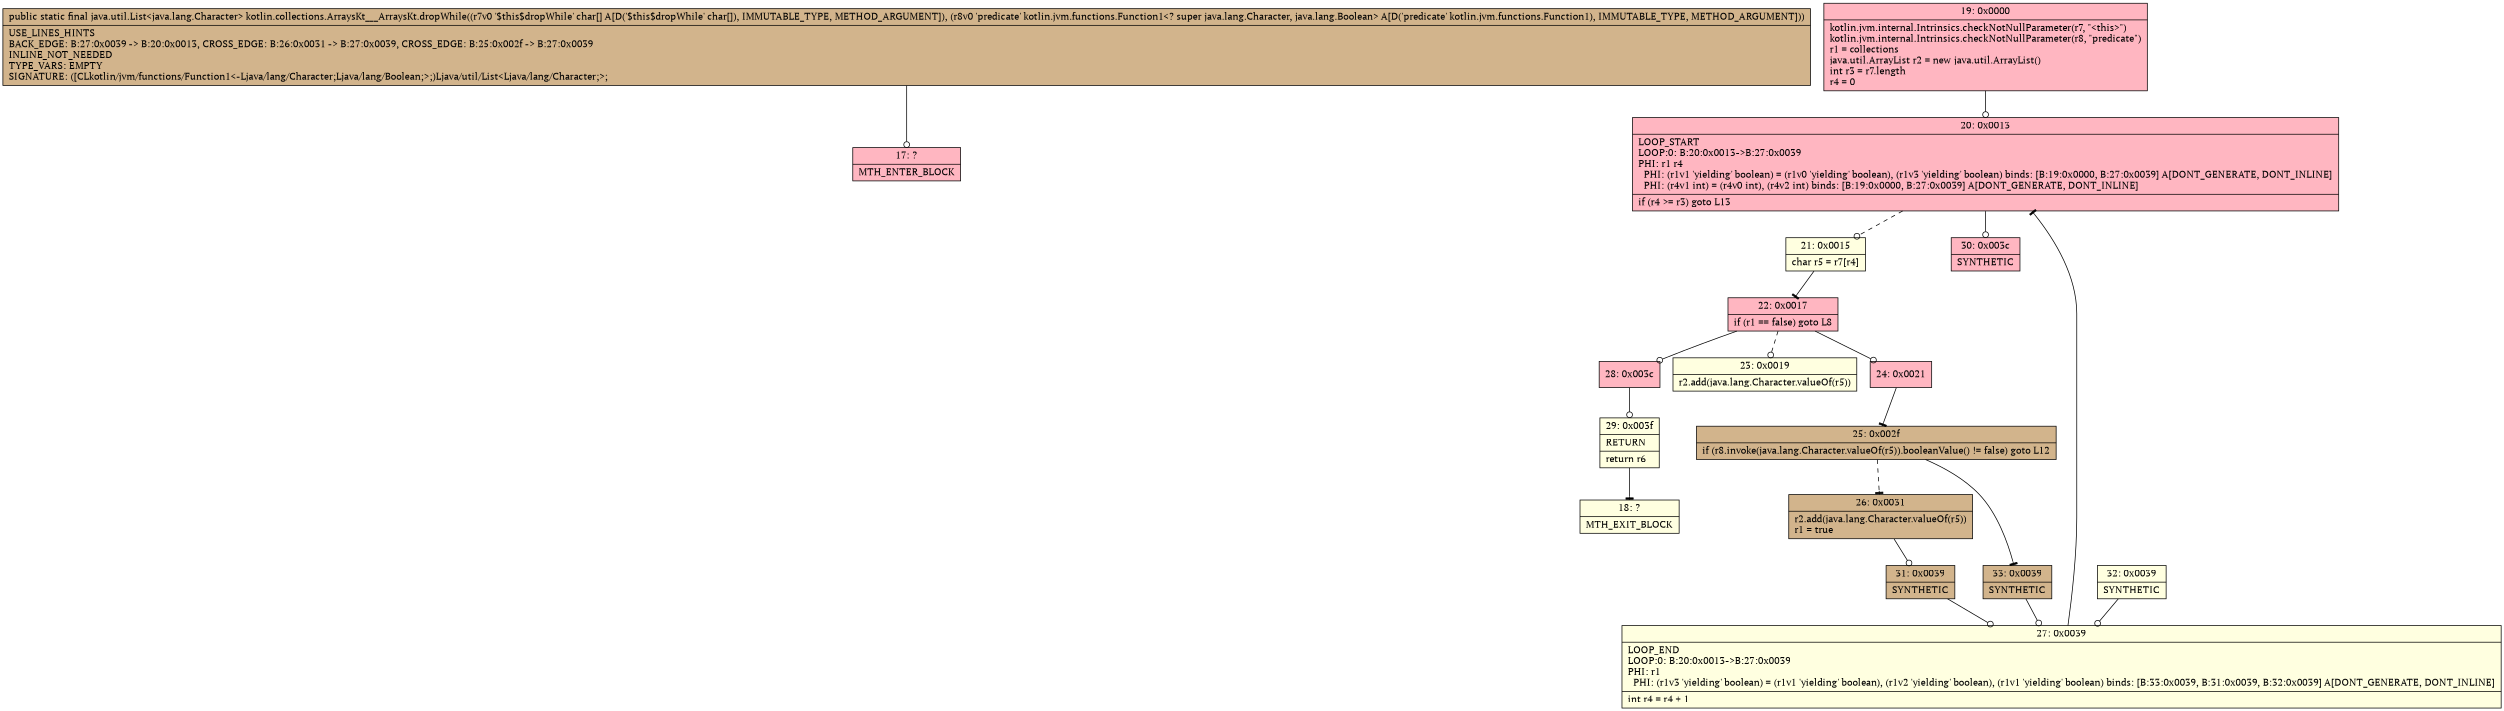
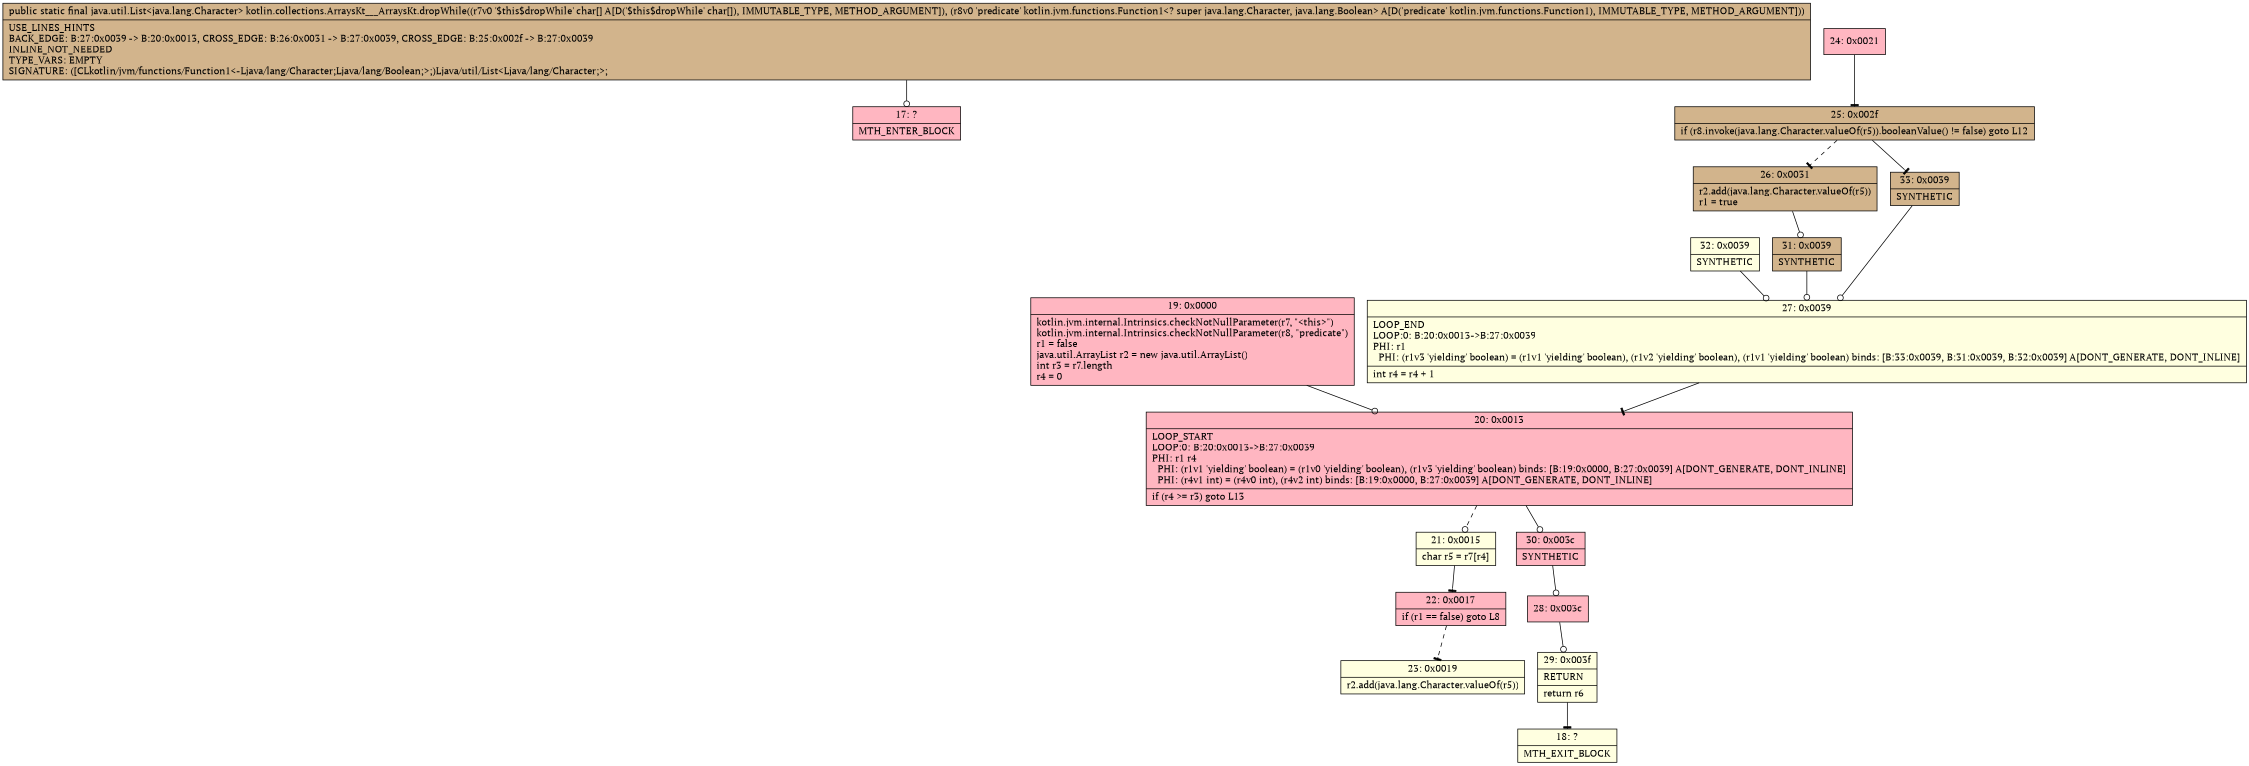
(1864, 50) -> (1057, 344)
(1775, 342) -> (1442, 641)
(1700, 345) -> (1554, 578)
(1843, 345) -> none
